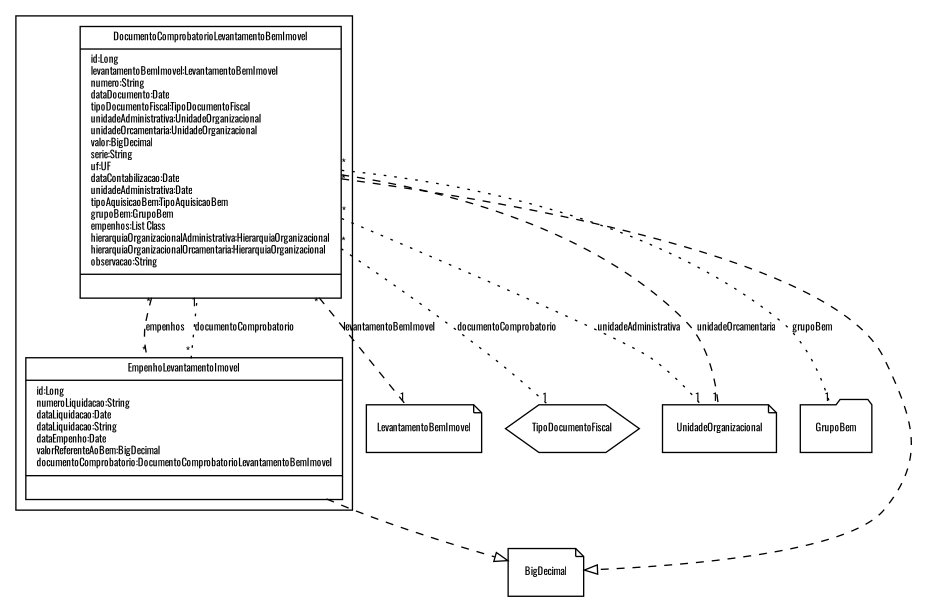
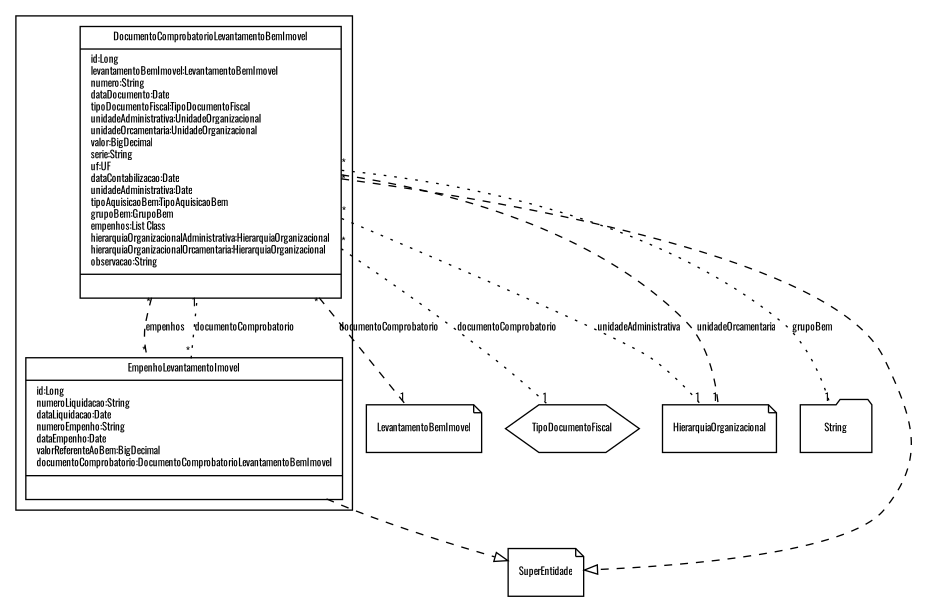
(390, 328) -> (390, 328)
(77, 427) -> (81, 427)
(719, 429) -> (719, 429)
(836, 429) -> (836, 429)
(546, 572) -> (546, 572)
